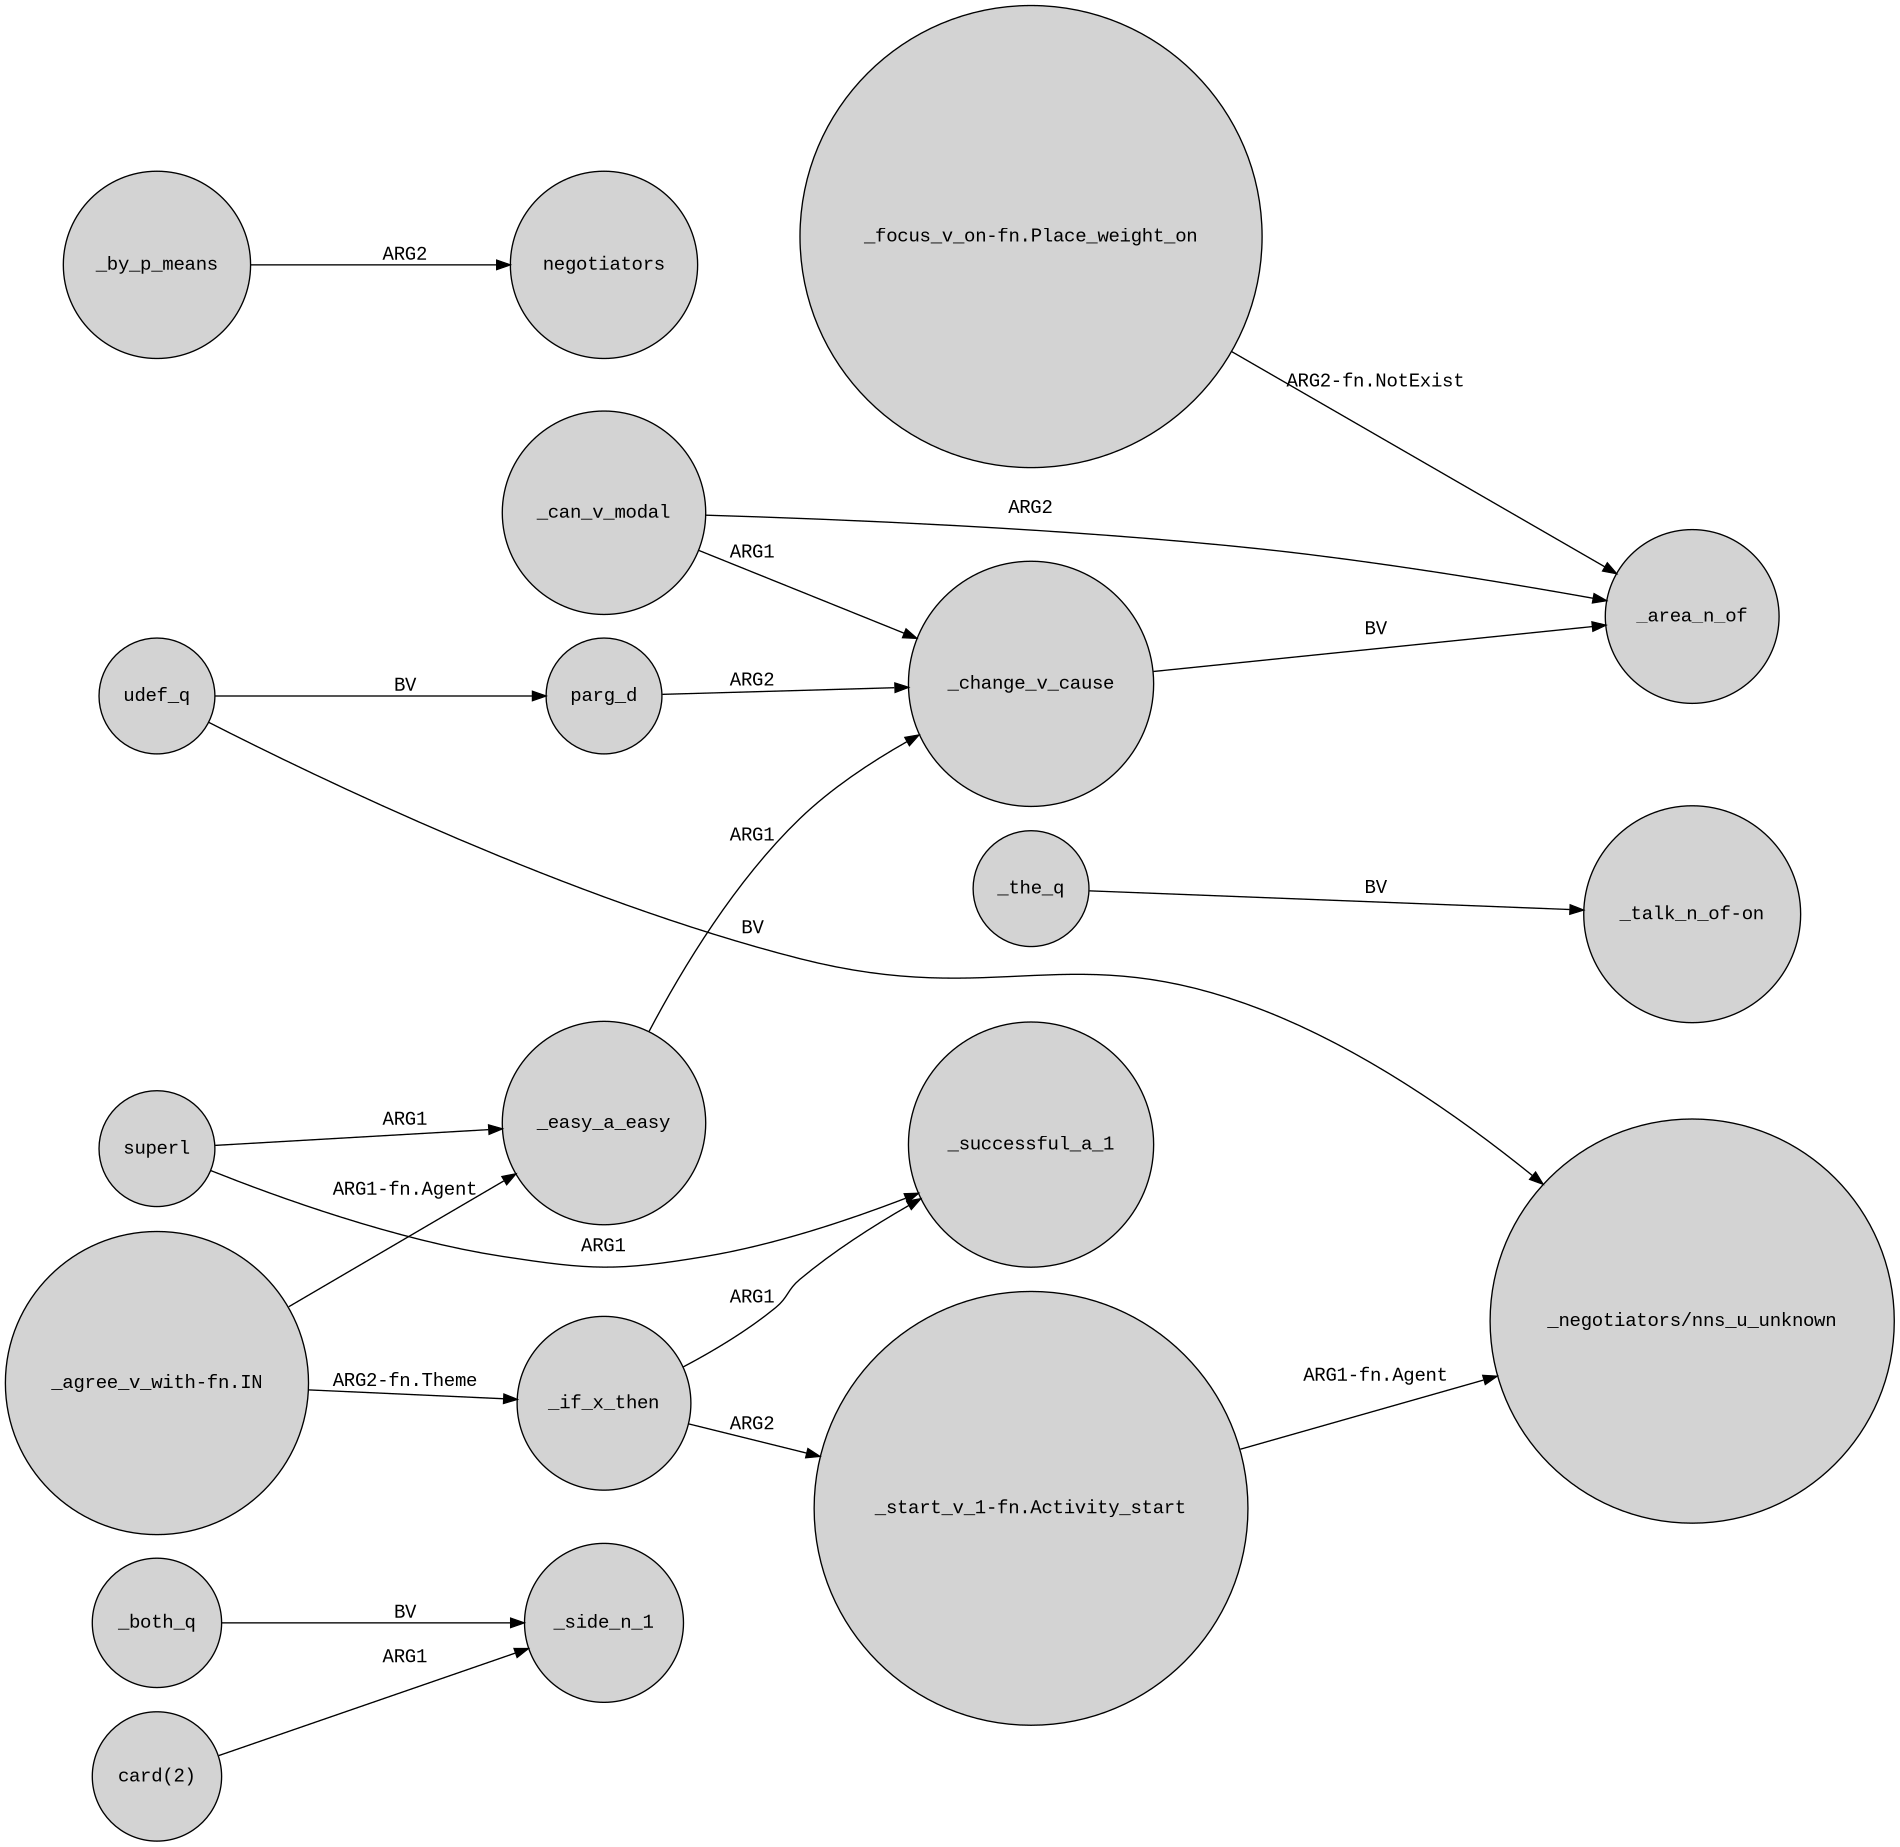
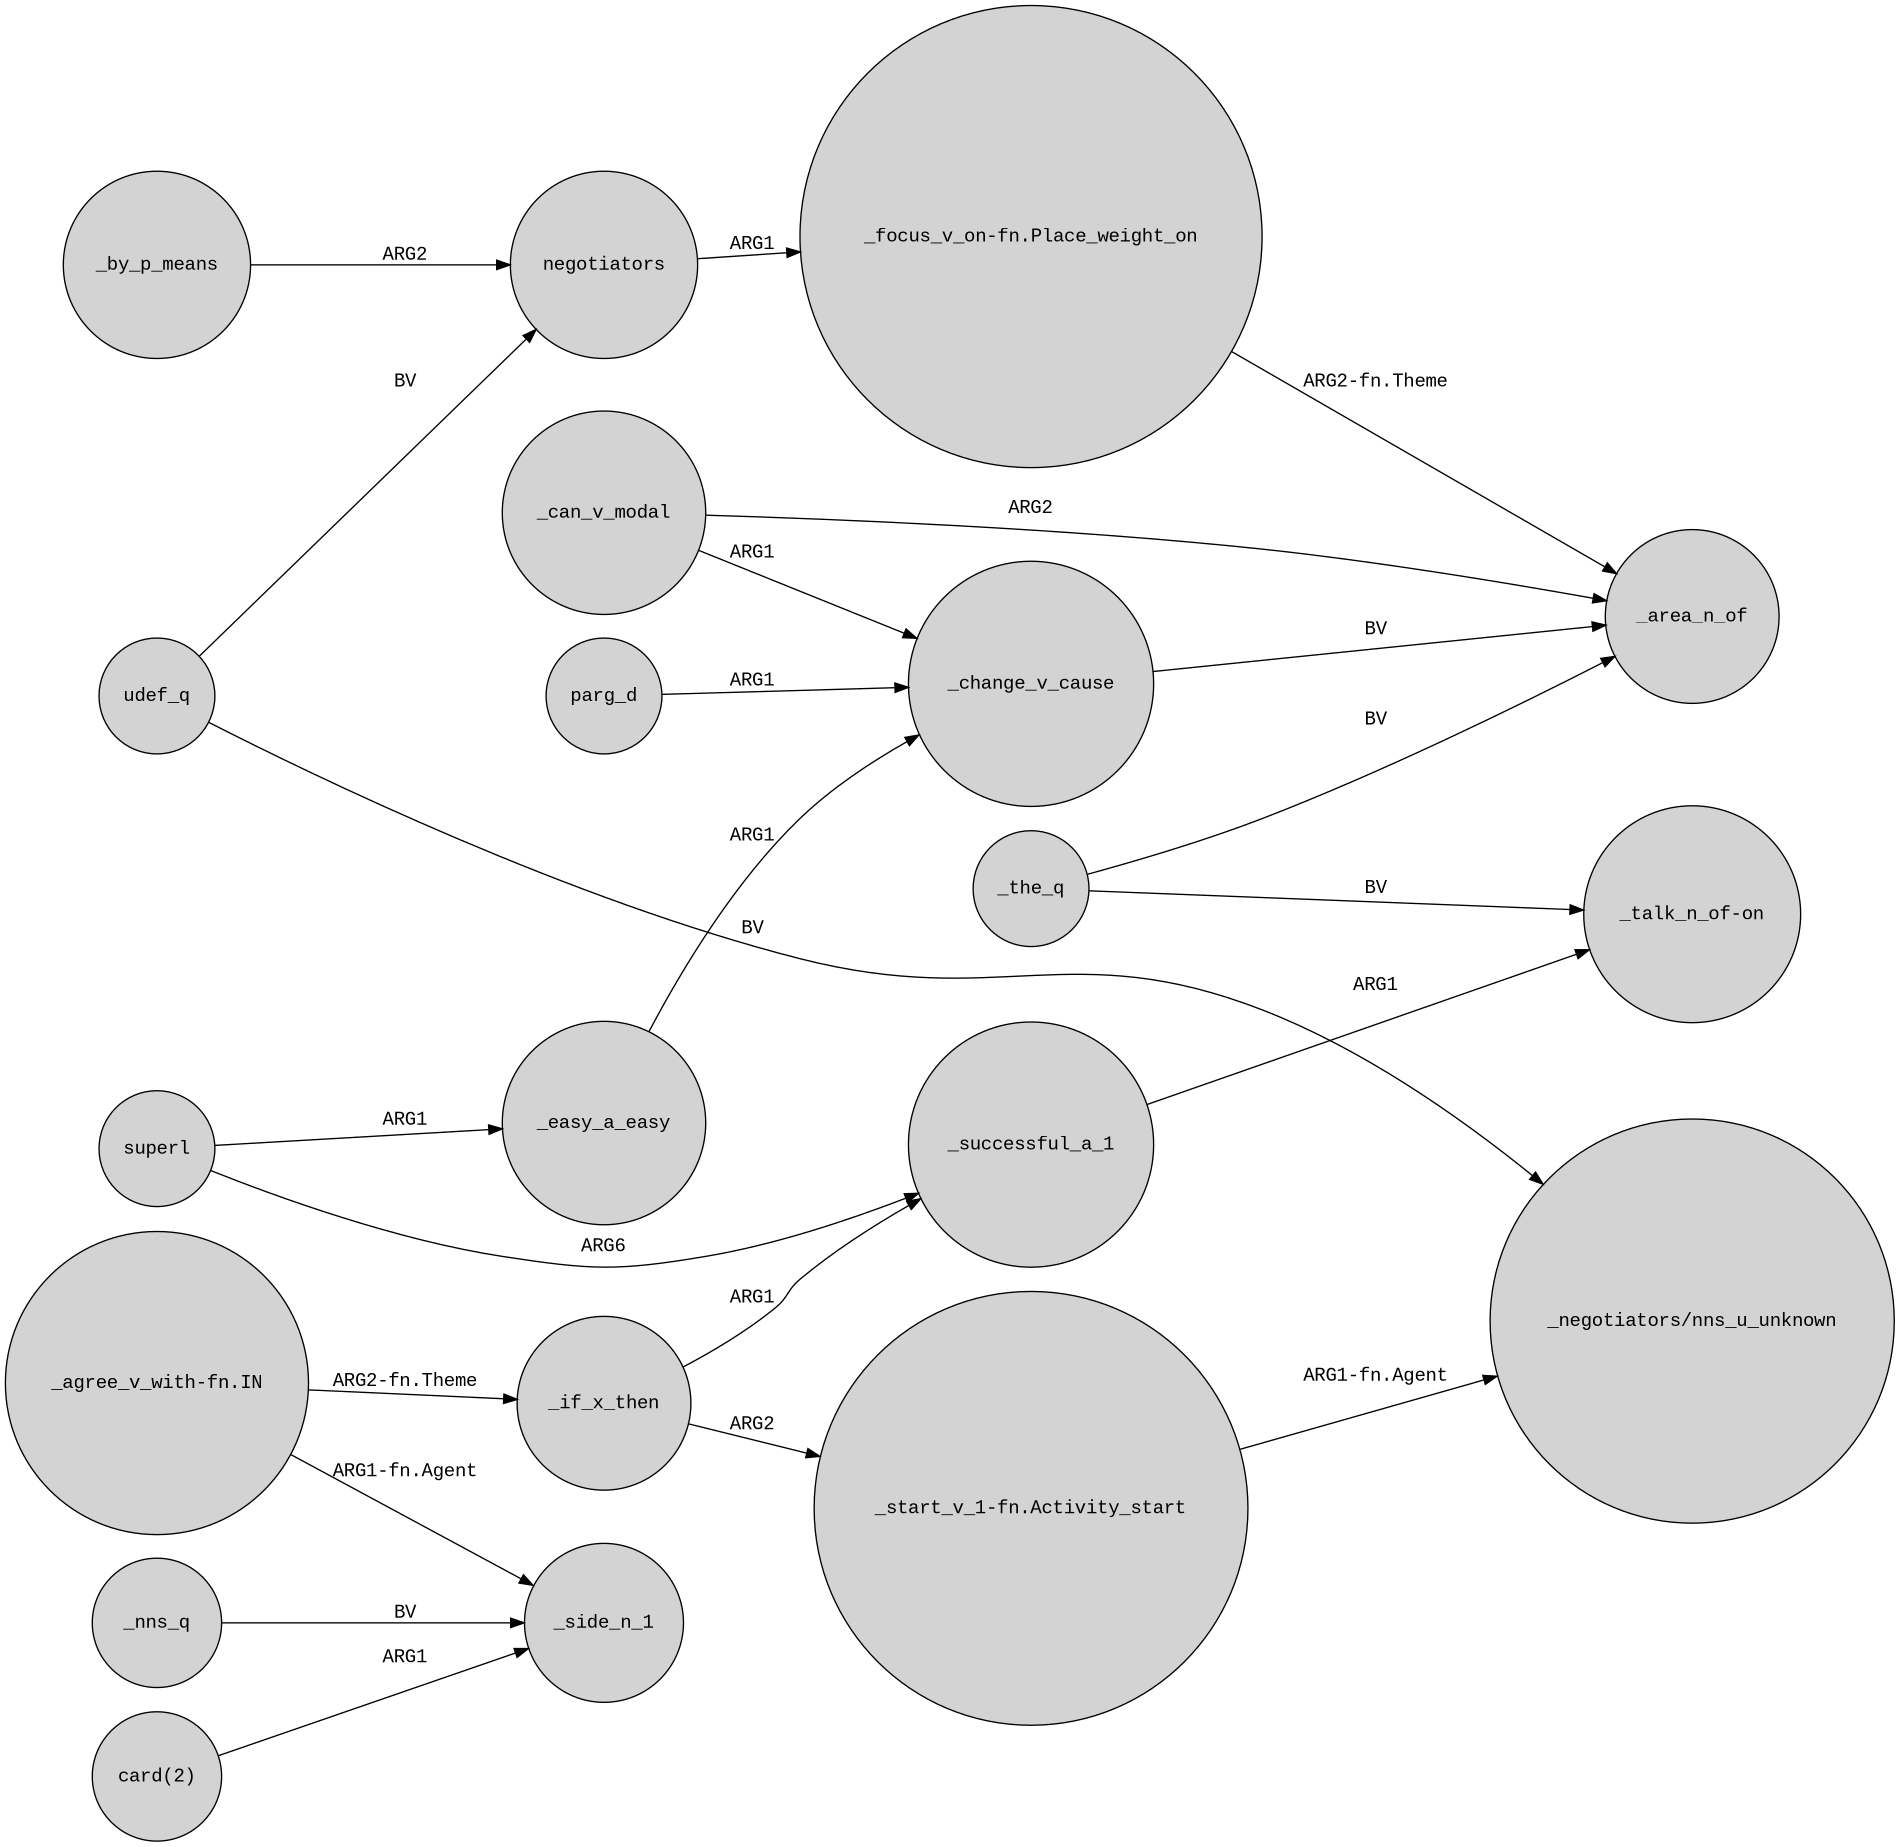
none -> (742, 256)
(1376, 381) -> (1376, 381)
(753, 680) -> (753, 680)
(374, 696) -> (363, 498)
none -> (1351, 782)
none -> (1362, 1029)
(396, 1244) -> (406, 1517)
(604, 1246) -> (604, 1246)
(157, 1623) -> (157, 1623)
